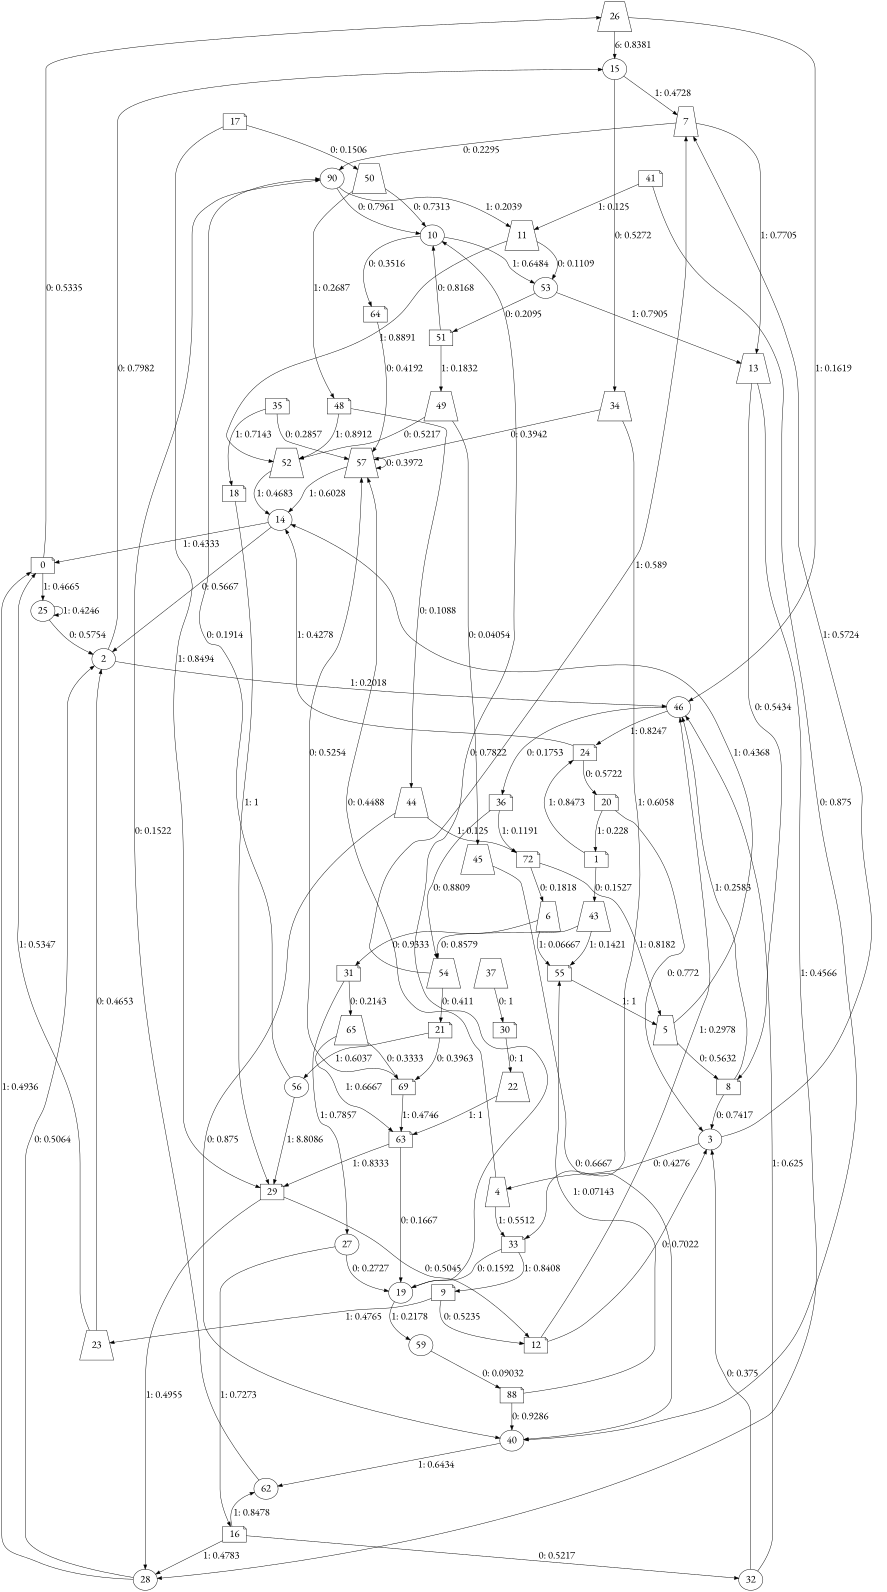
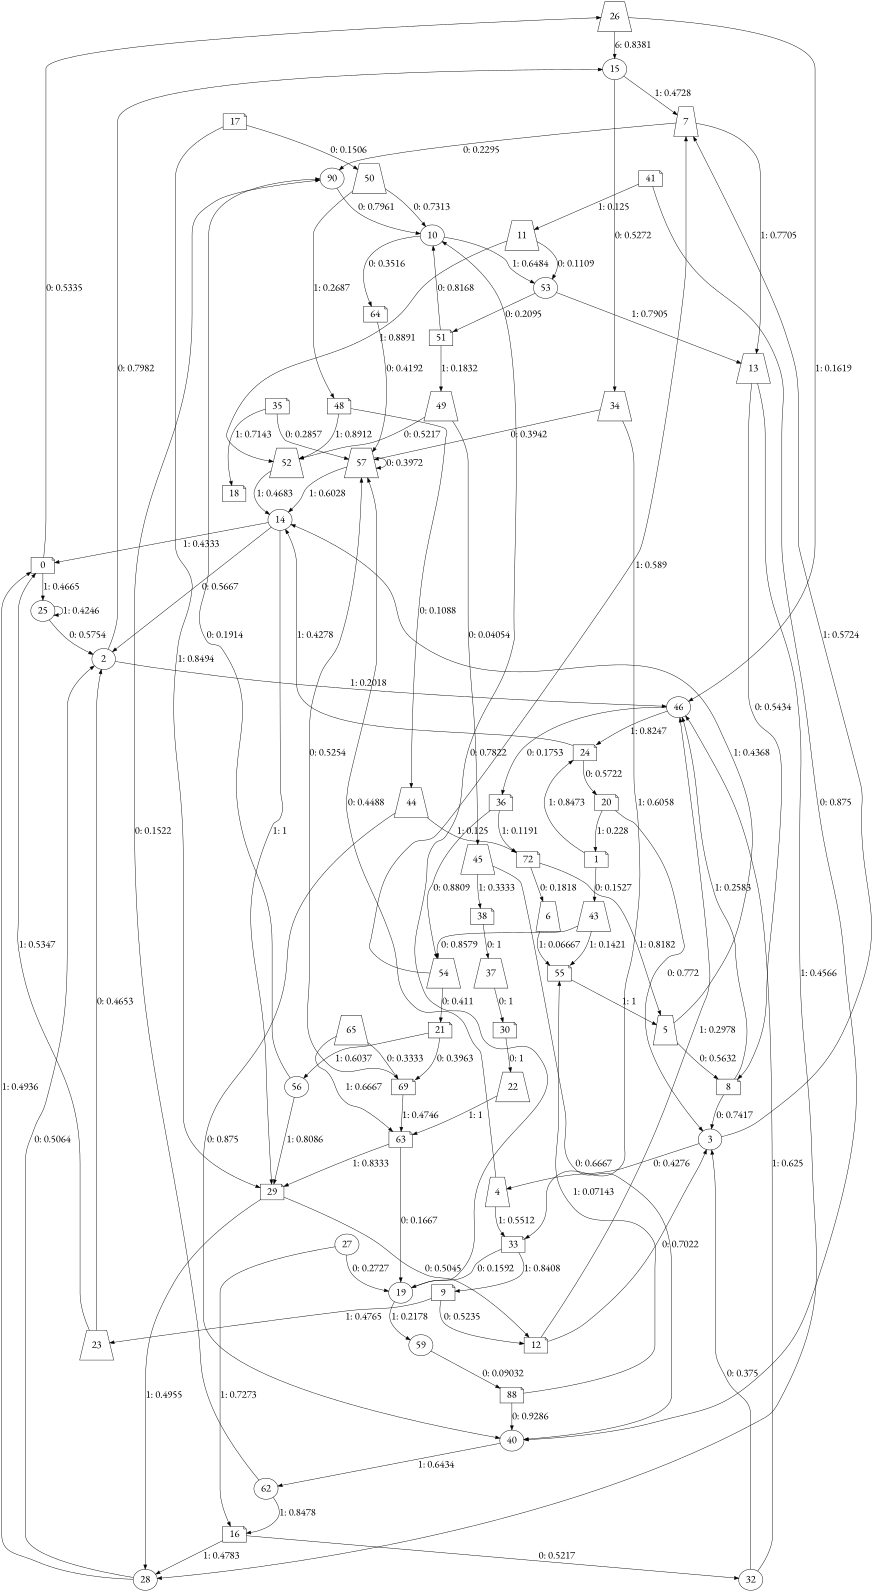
(424, 197) -> none
(240, 842) -> (262, 853)
none -> (482, 916)
(349, 973) -> none
(308, 1139) -> (308, 1139)
(234, 1506) -> (275, 1522)
